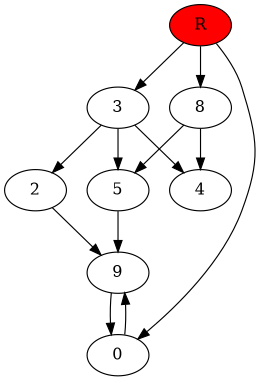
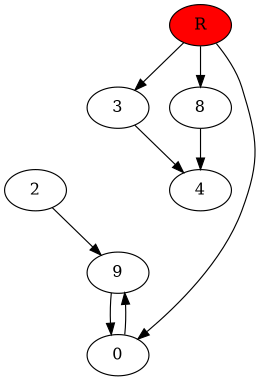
(81, 145) -> none
(118, 190) -> none
